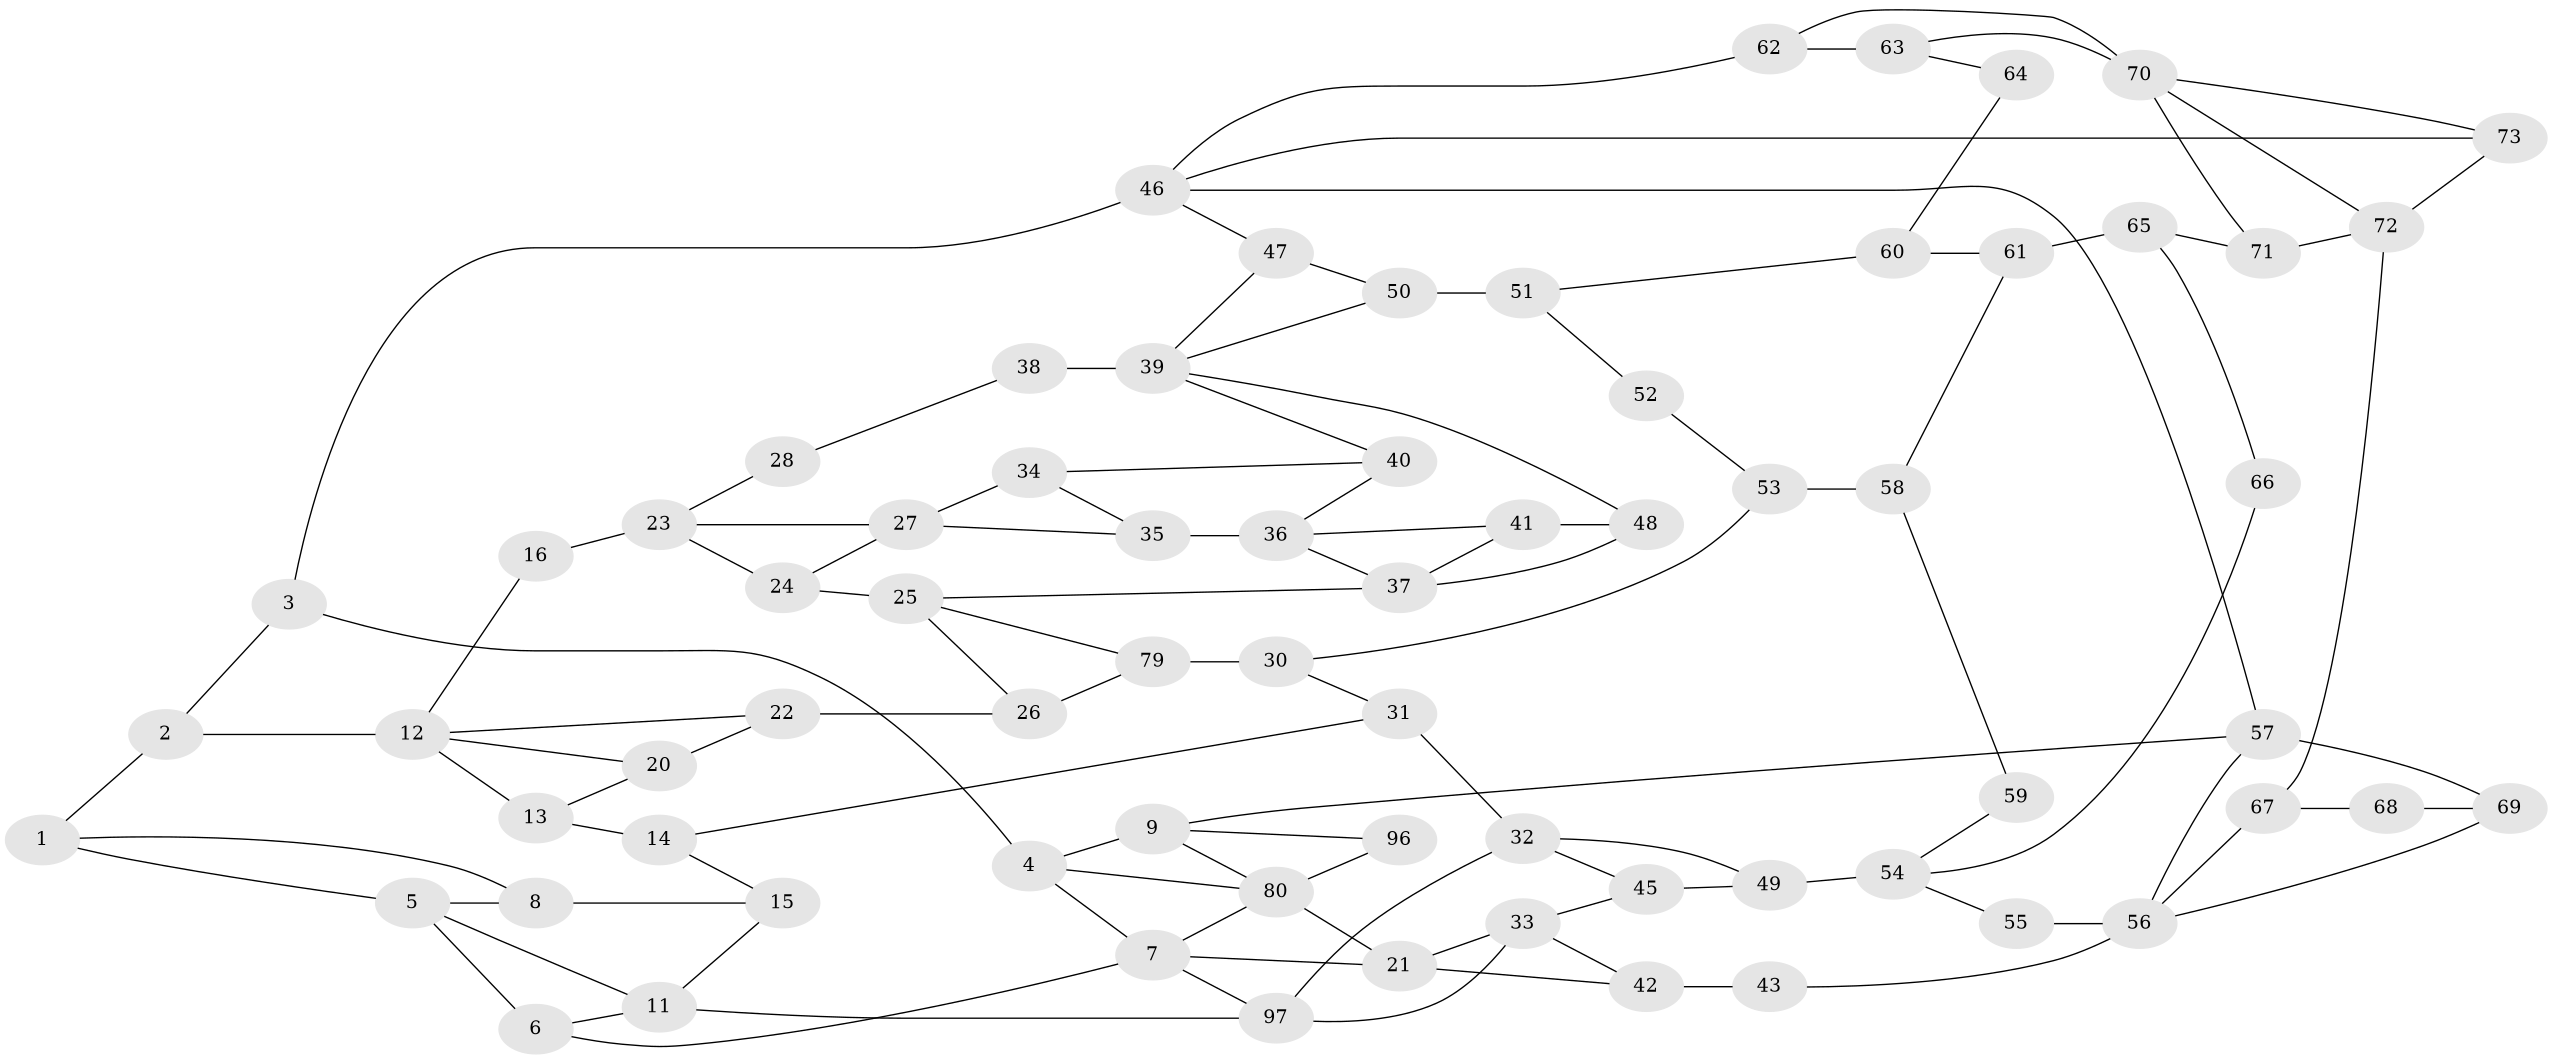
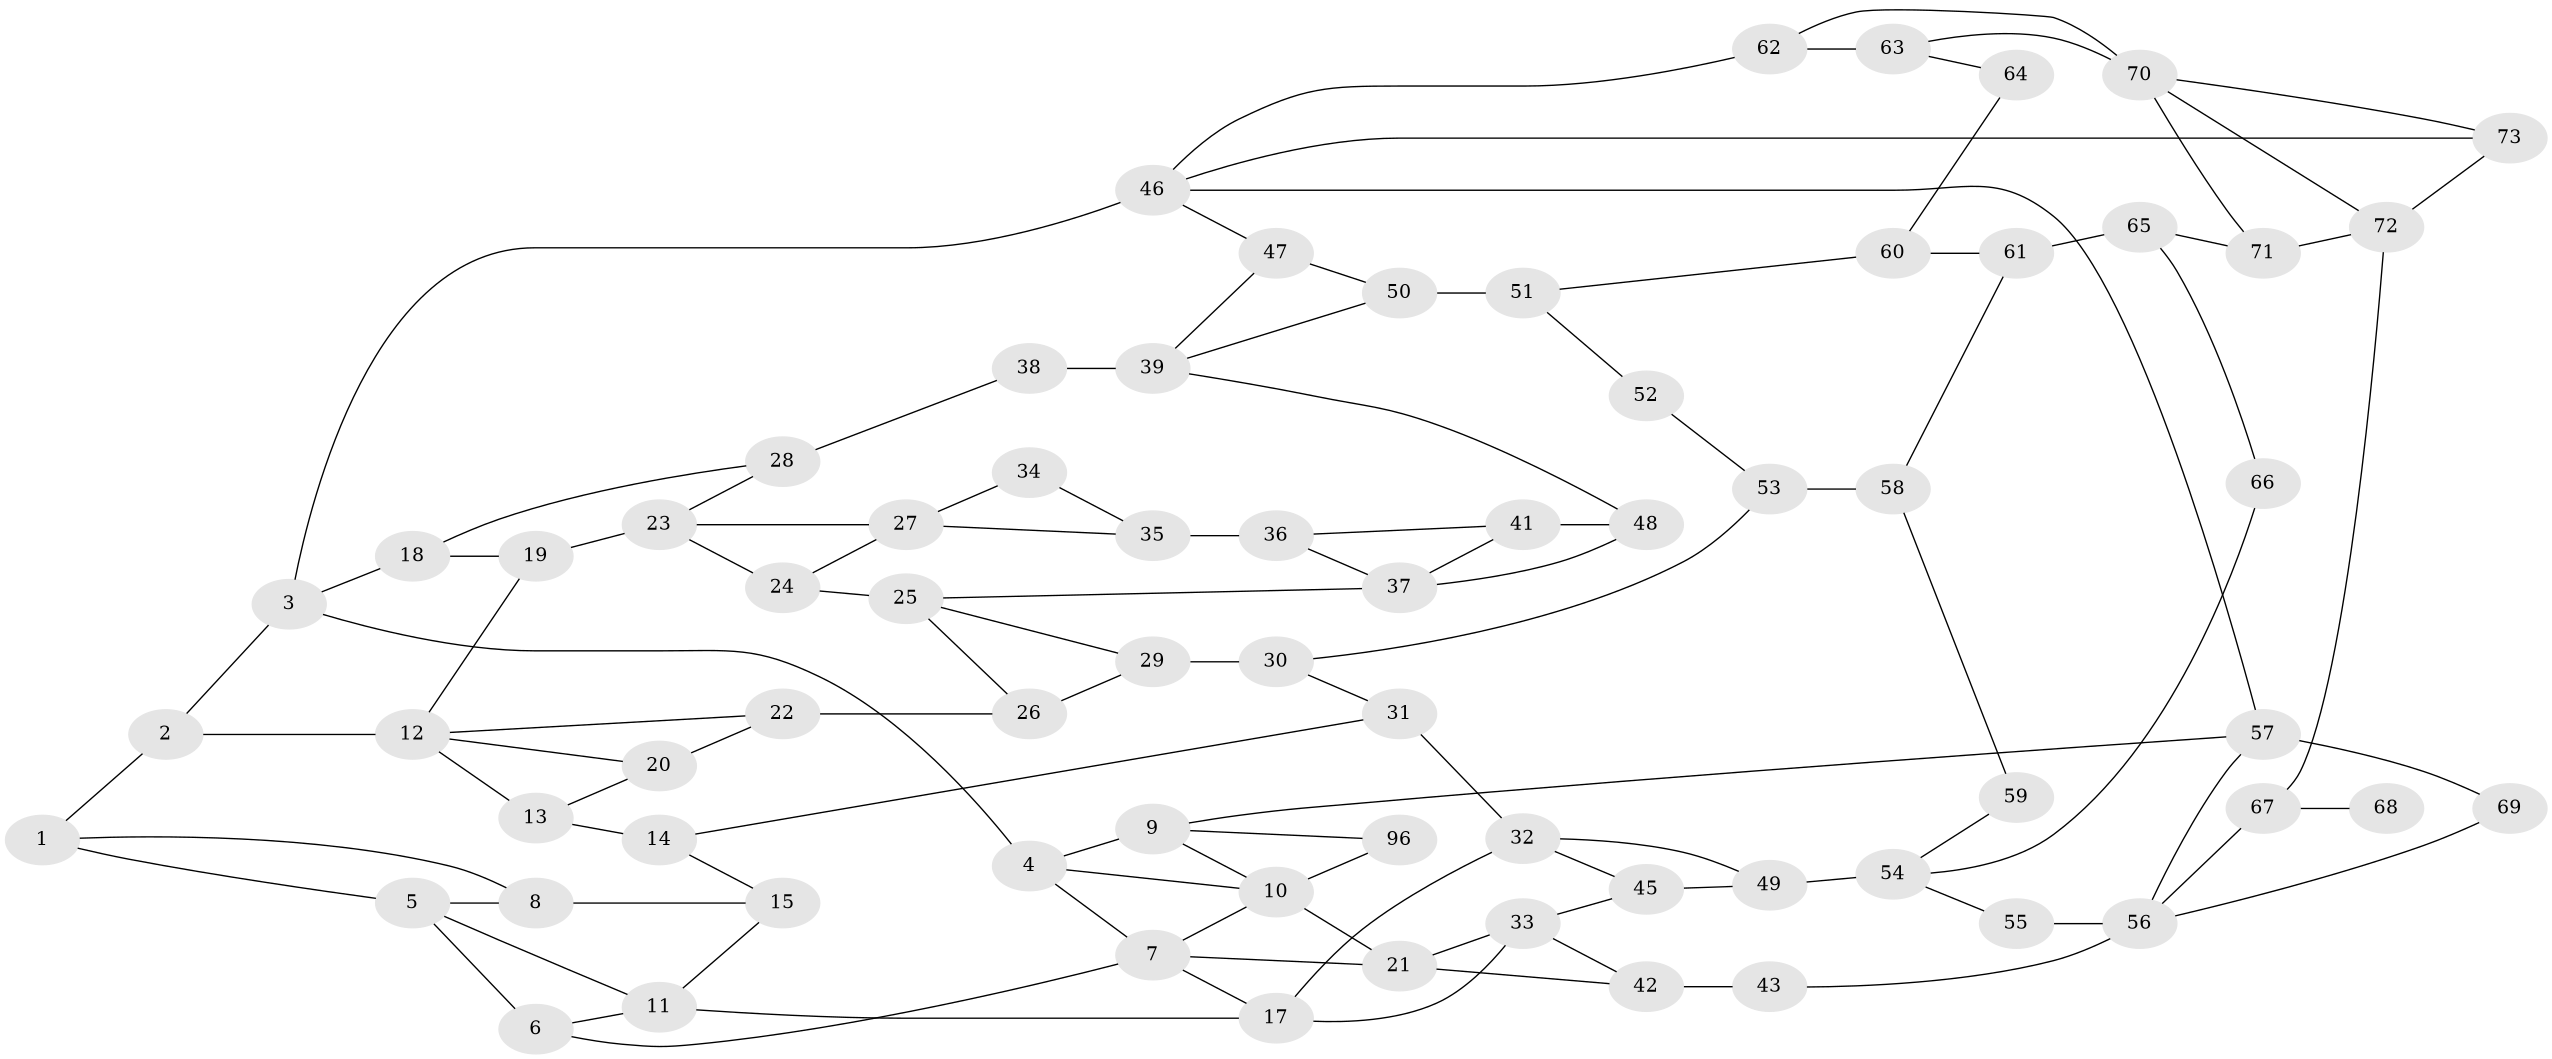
(1400, 462) -> none
none -> (413, 556)
(536, 556) -> (536, 556)
(1153, 662) -> (1153, 662)
(2449, 808) -> none
(1276, 892) -> (1276, 892)
(1276, 1018) -> (1276, 1018)
